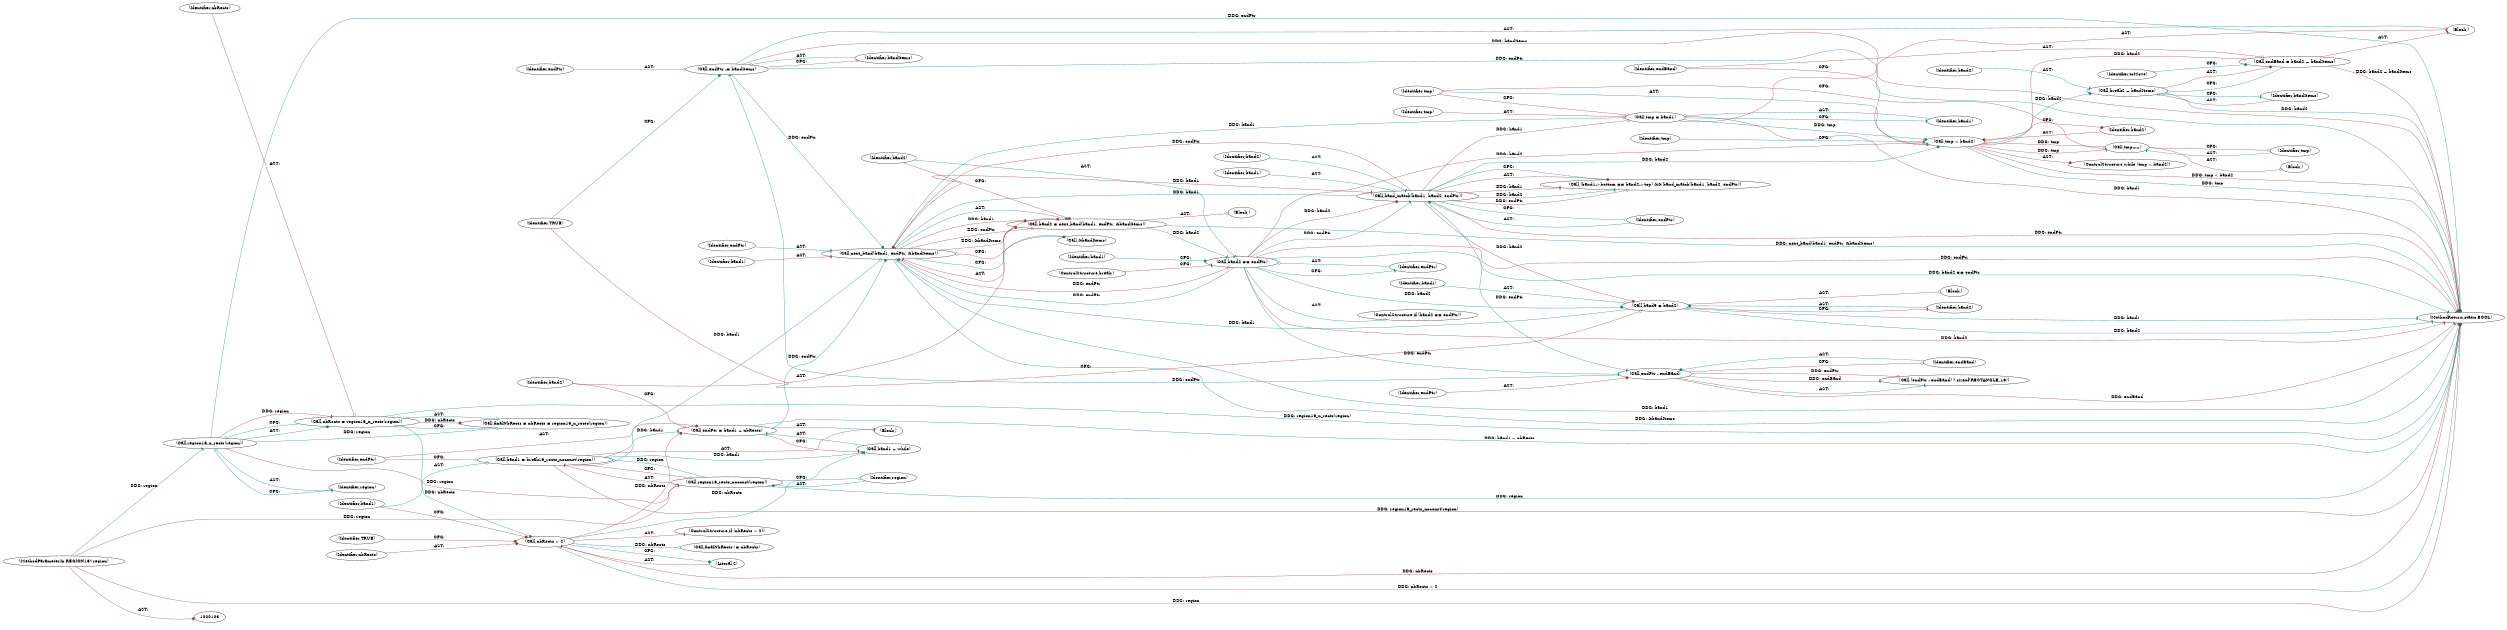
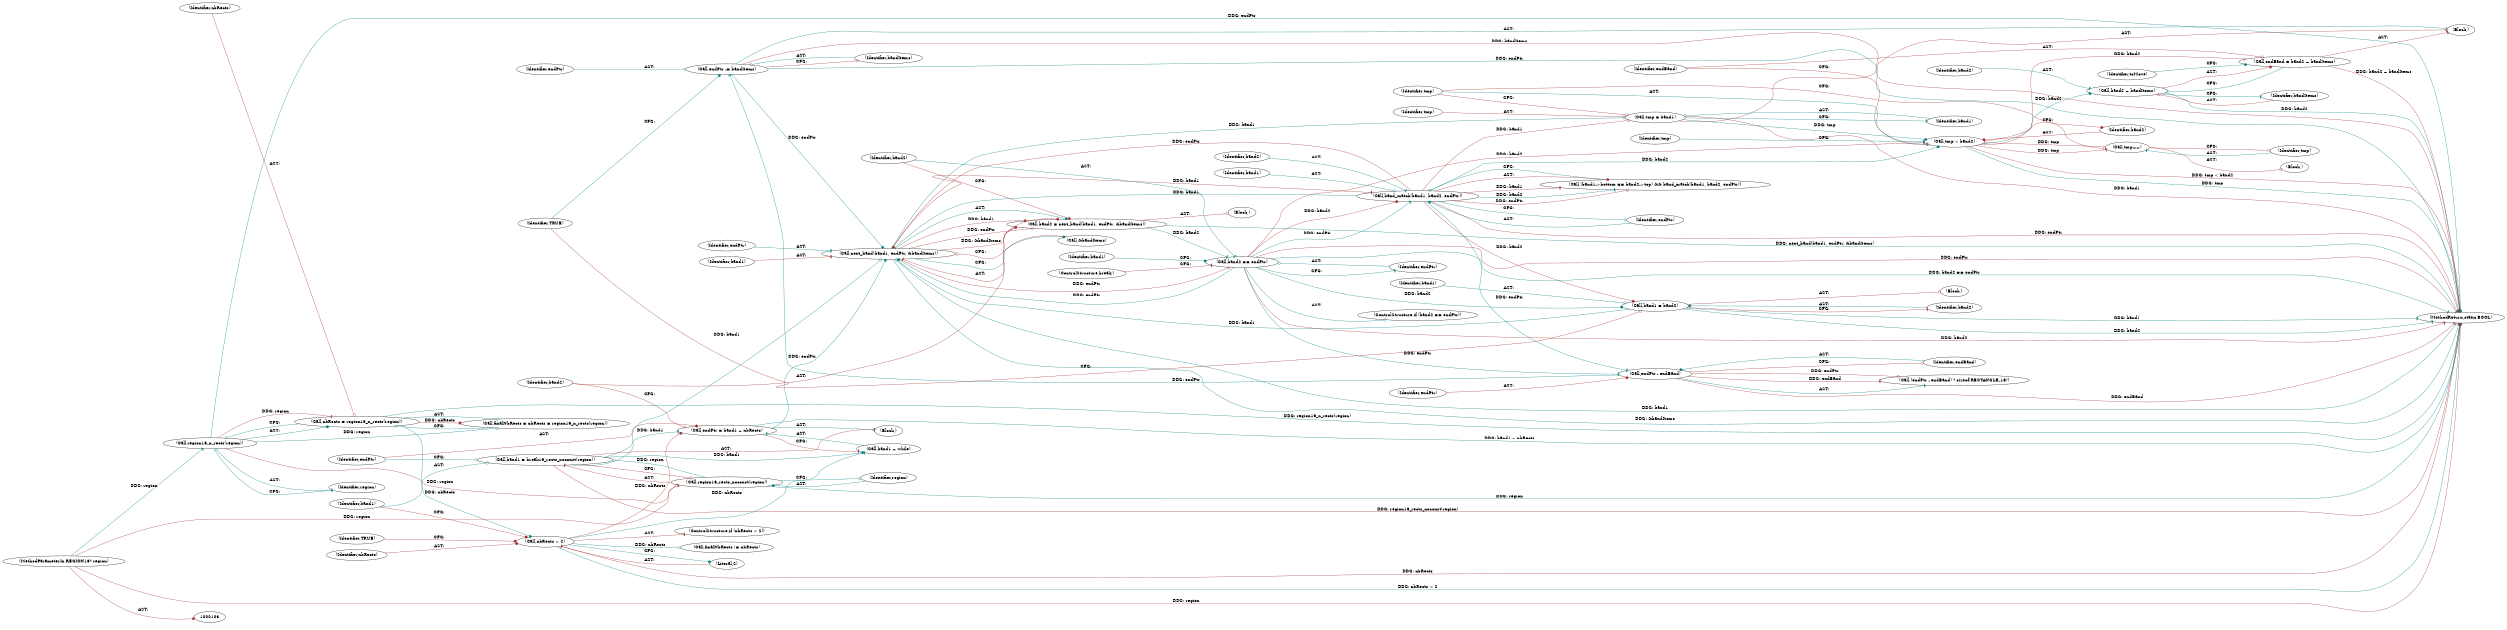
(2127, 91) -> (2127, 91)
(1569, 155) -> (1569, 155)
(2127, 165) -> none
(1655, 306) -> (1655, 306)
